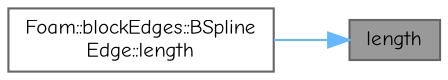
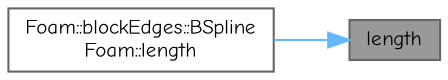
(141, 40) -> (141, 40)
